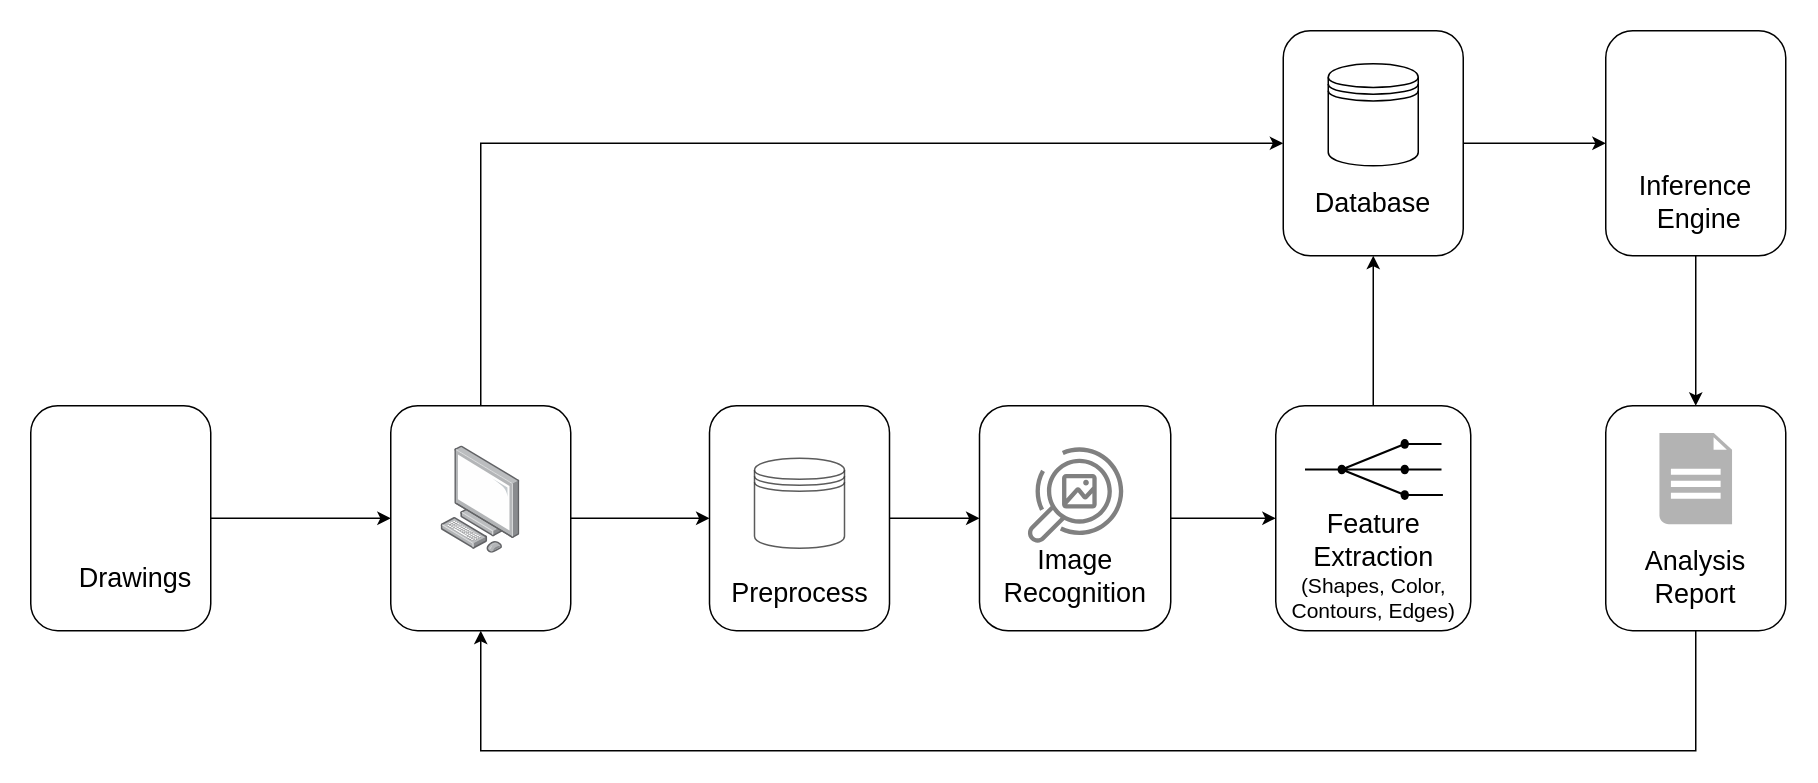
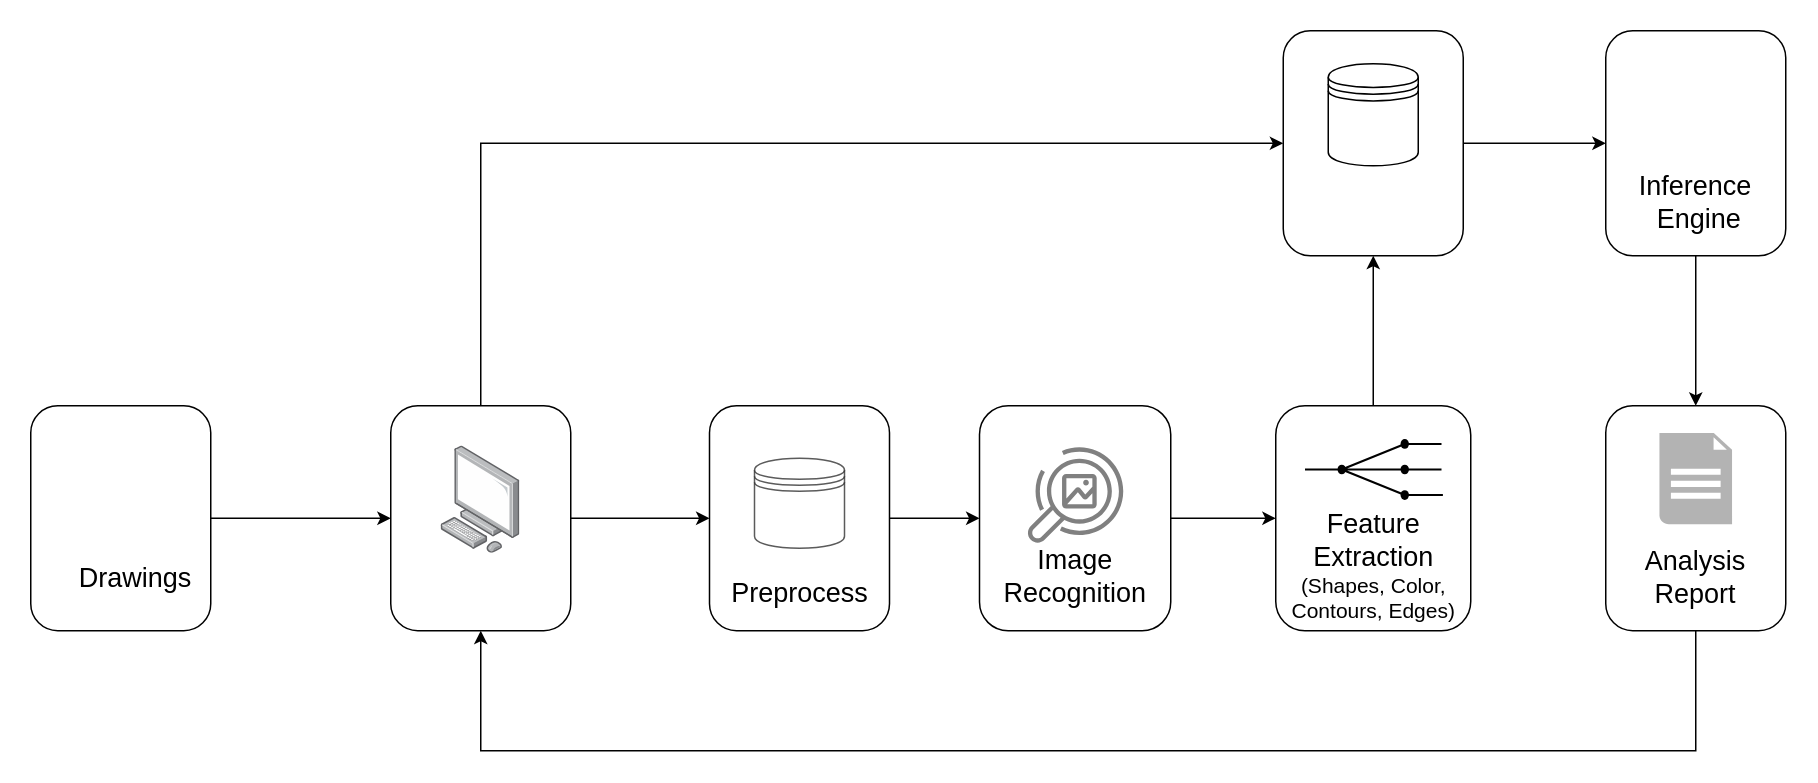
(1373, 203) -> none
